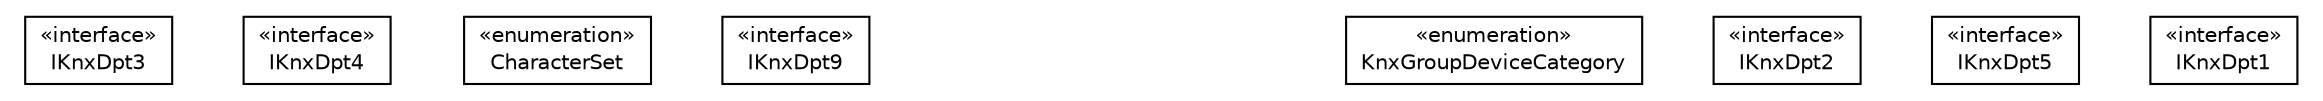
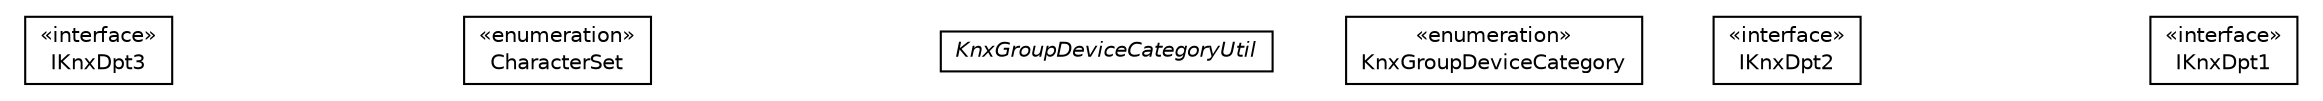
(317, 50) -> none
(796, 50) -> none
none -> (1107, 50)
(2005, 50) -> none
